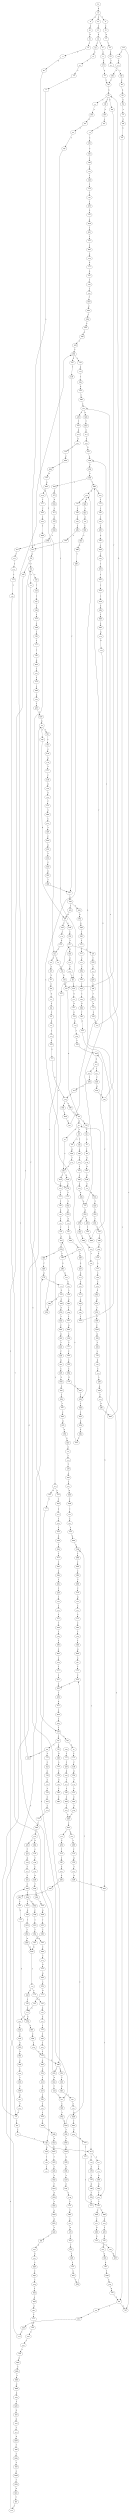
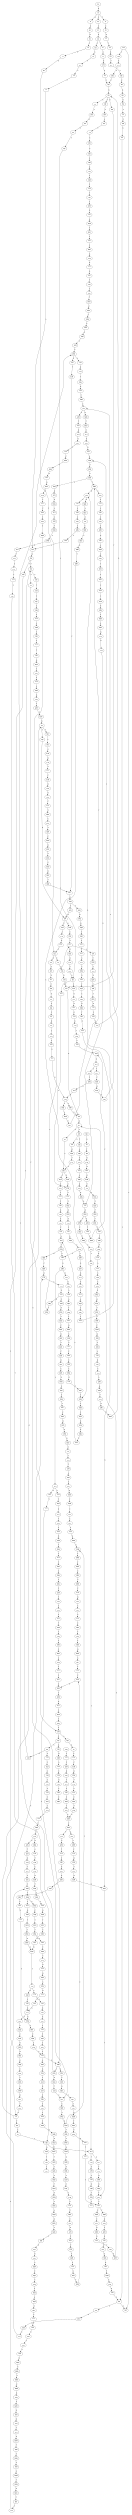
(86, 1125) -> none
